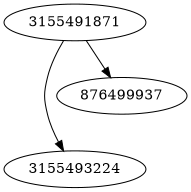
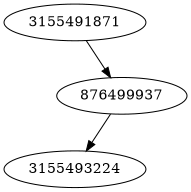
(45, 91) -> (101, 128)
